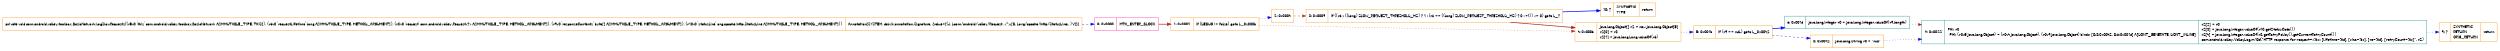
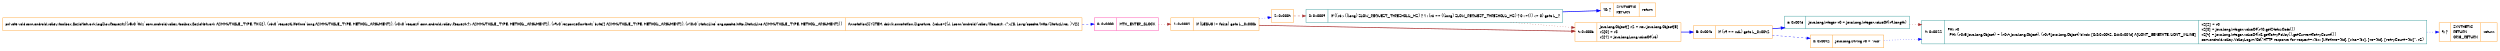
(1621, 12) -> (1623, 12)
(1434, 16) -> (1434, 16)
(1163, 24) -> (1163, 24)
(1541, 25) -> (1541, 25)
(1415, 28) -> (1415, 28)
(1685, 32) -> (1685, 32)
